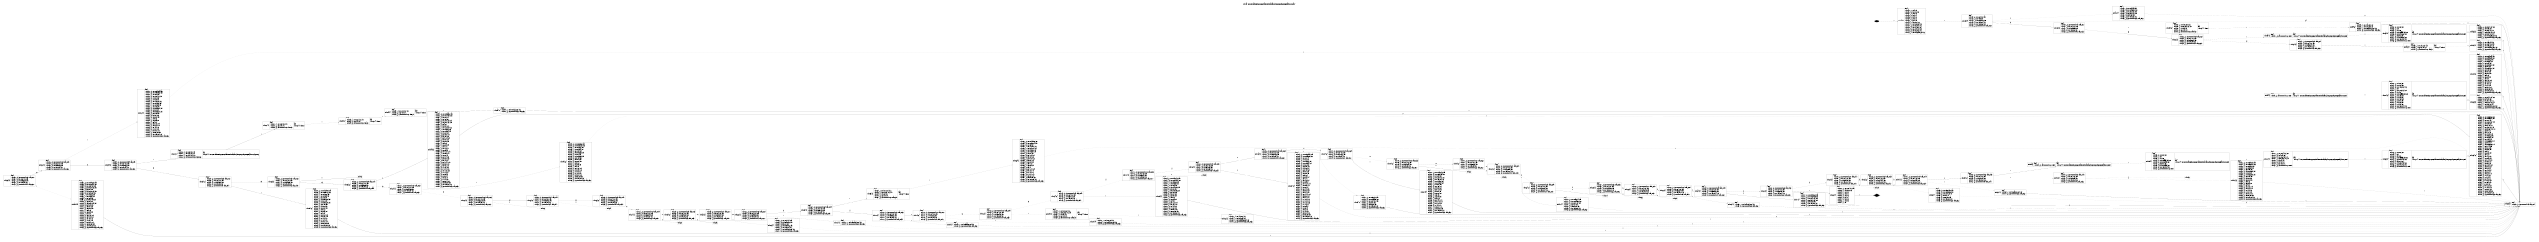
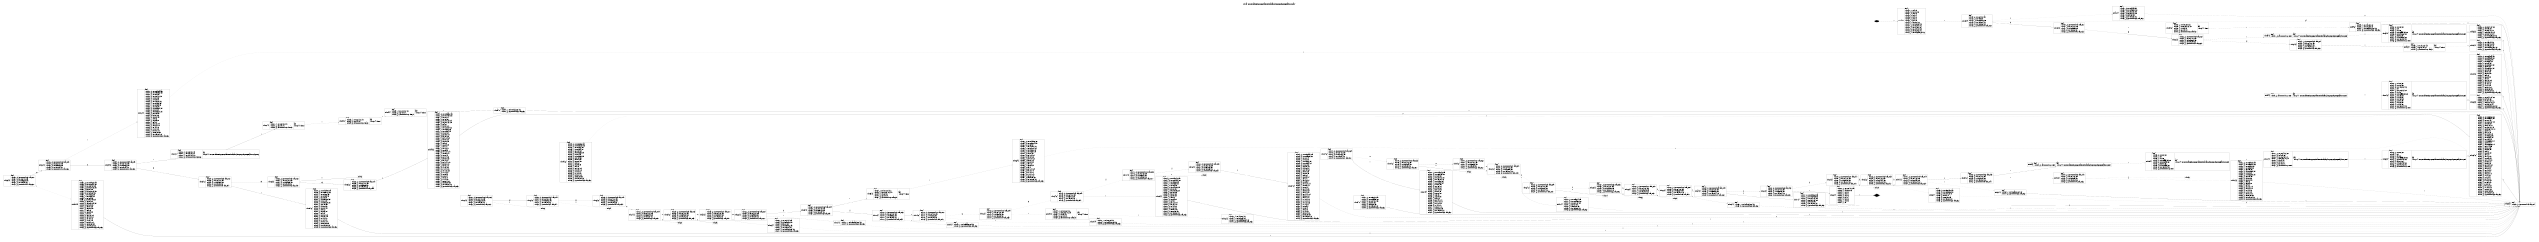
(1270, 154) -> none
(405, 189) -> none
